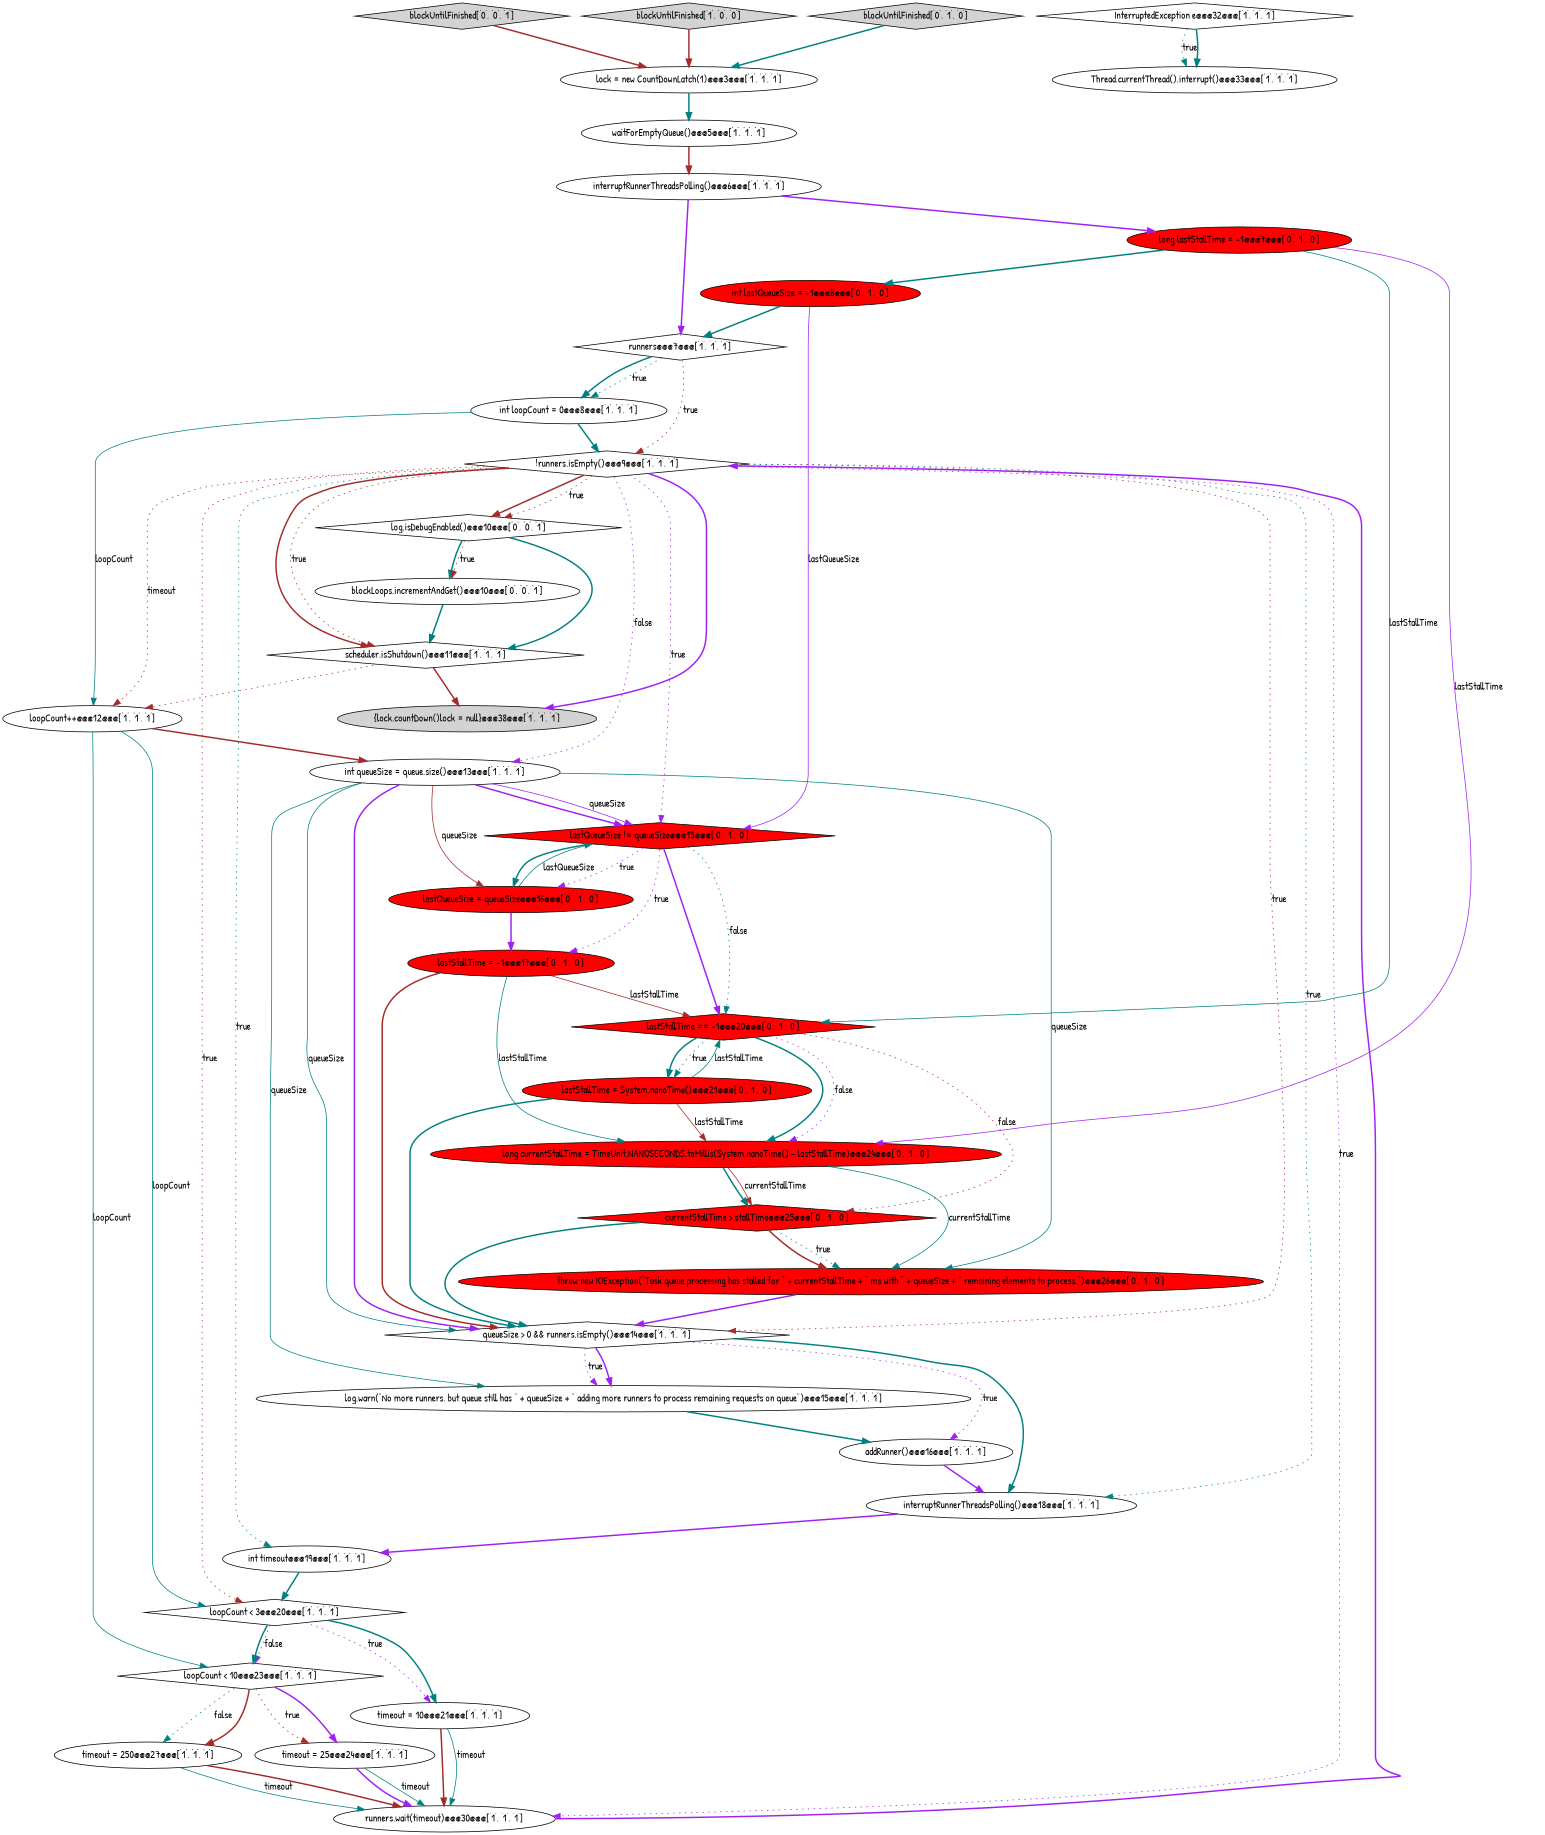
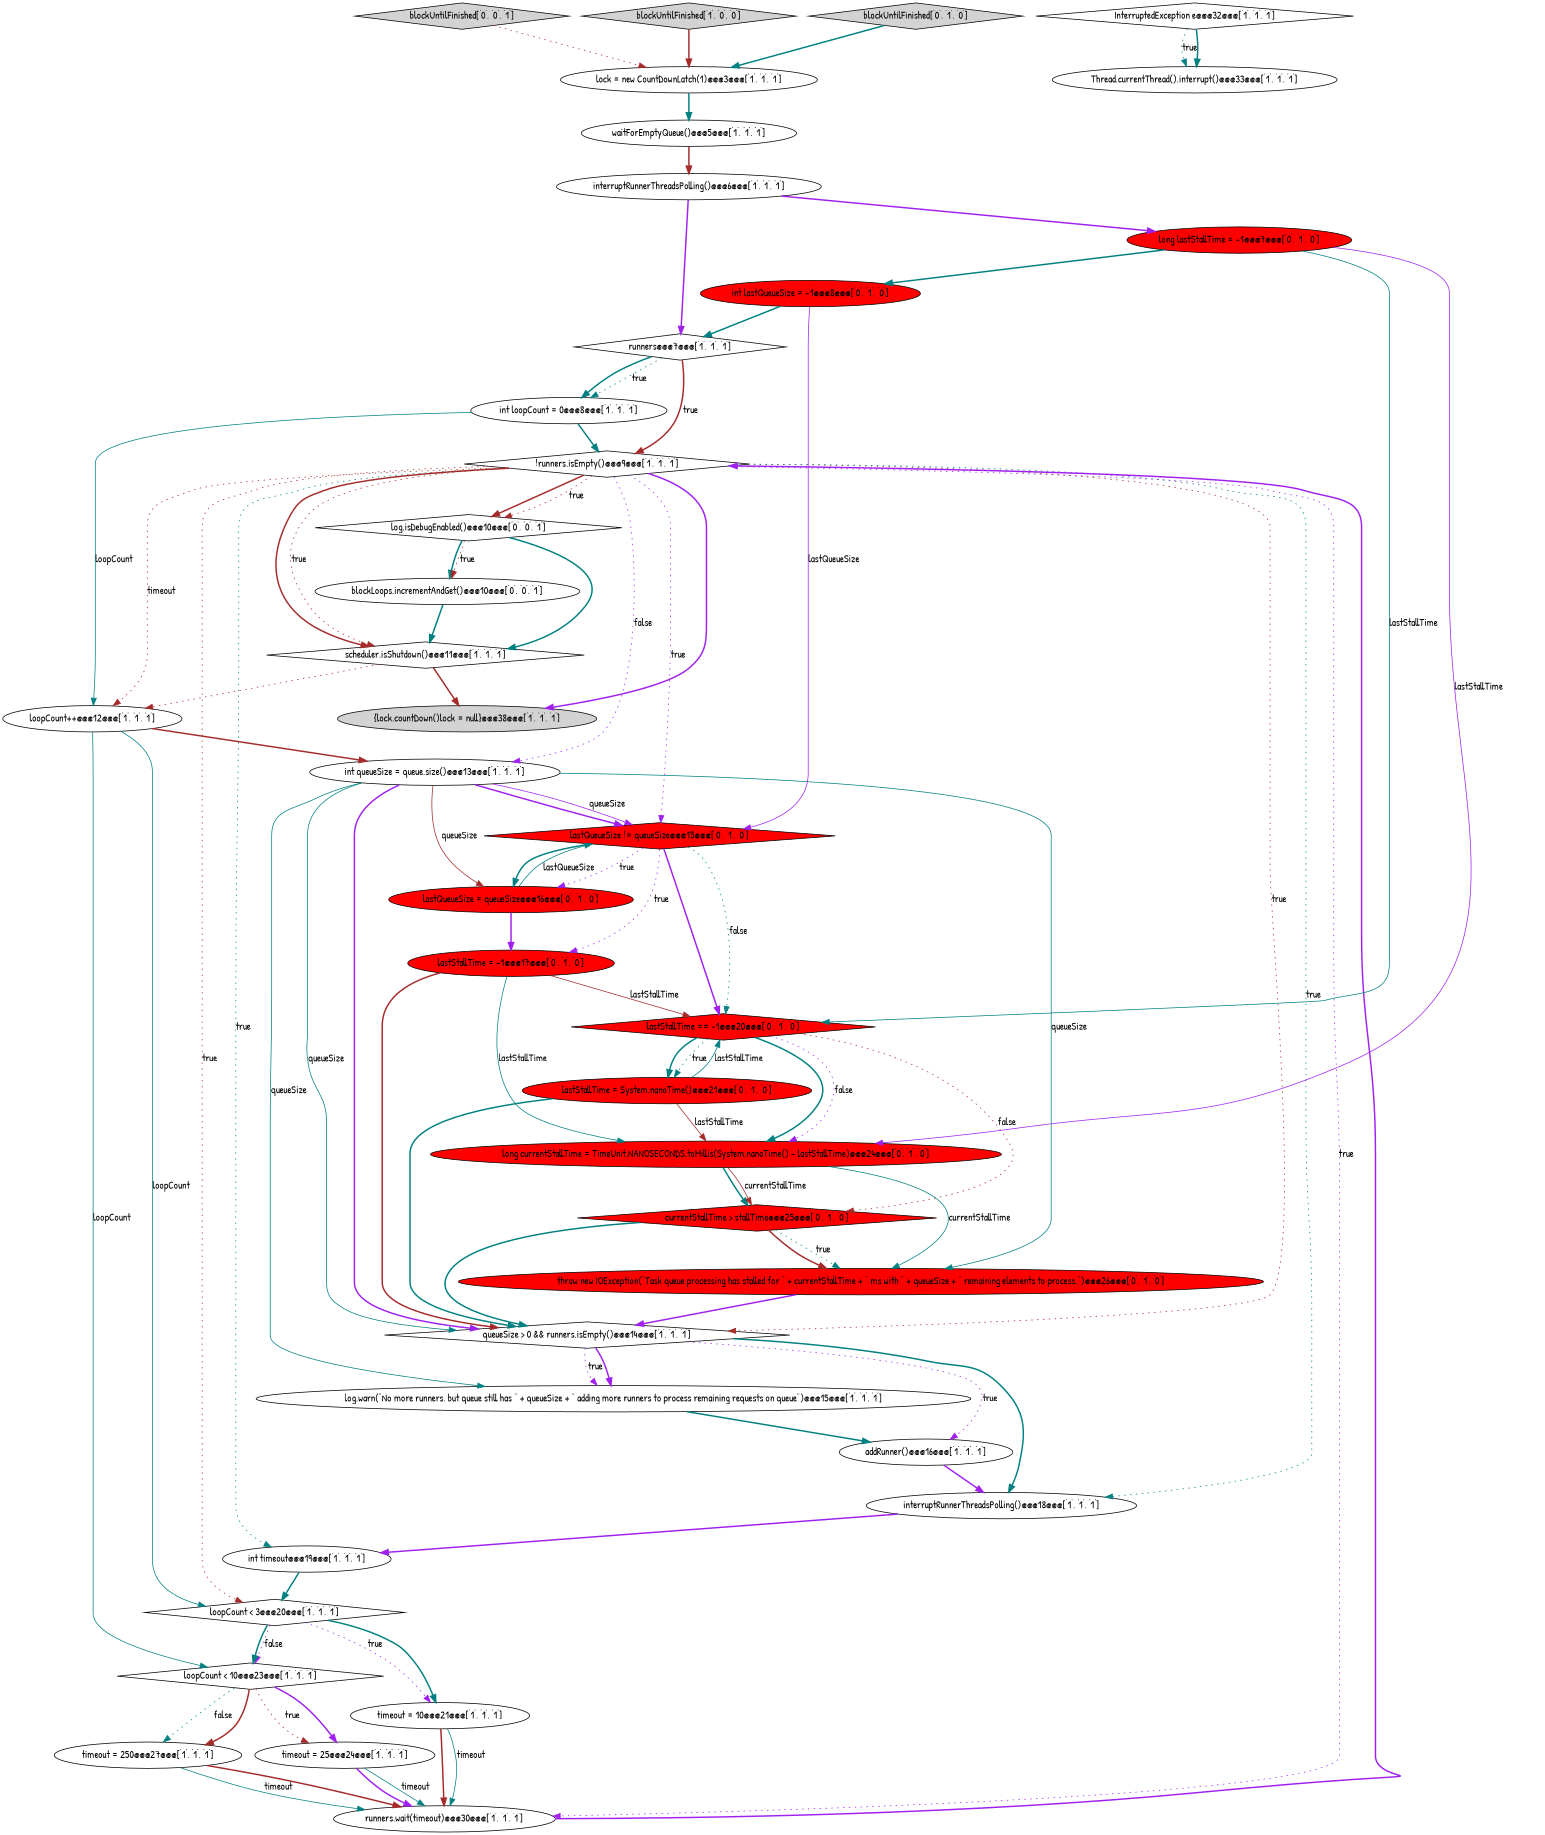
(566, 45) -> (566, 45)
(679, 413) -> (679, 413)
